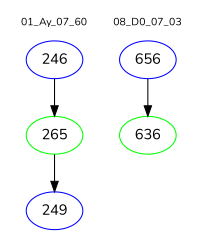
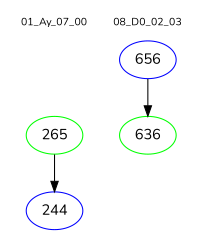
(55, 23) -> (55, 23)
(148, 23) -> (148, 23)
(55, 60) -> none
(55, 211) -> (55, 211)
